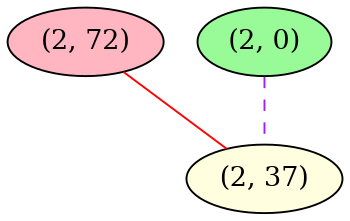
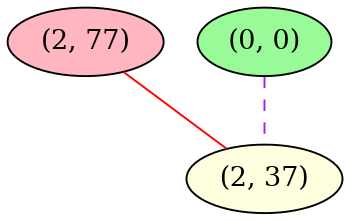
(86, 42) -> (86, 42)
(264, 42) -> (264, 42)
